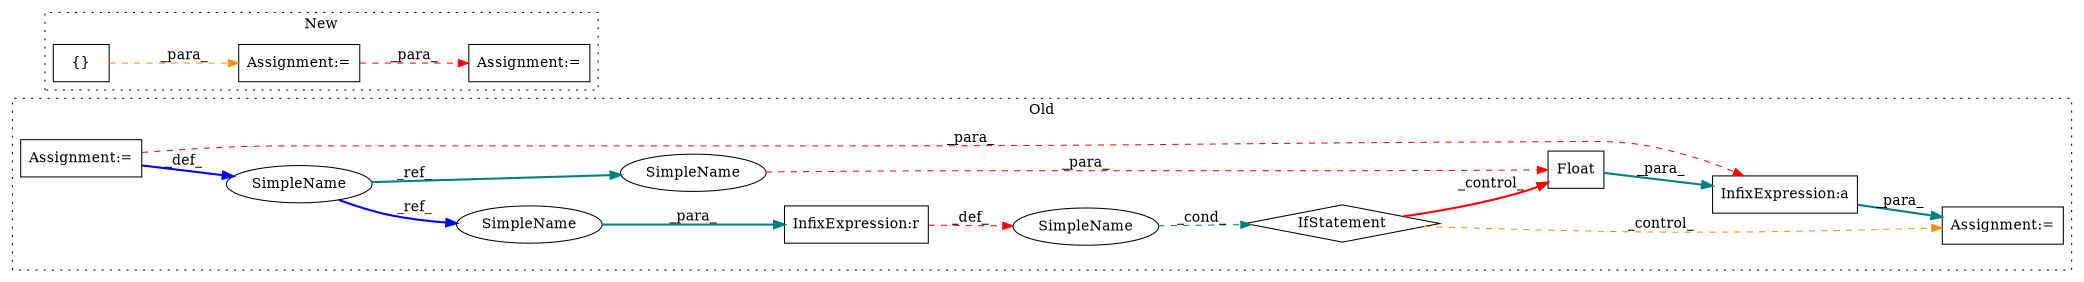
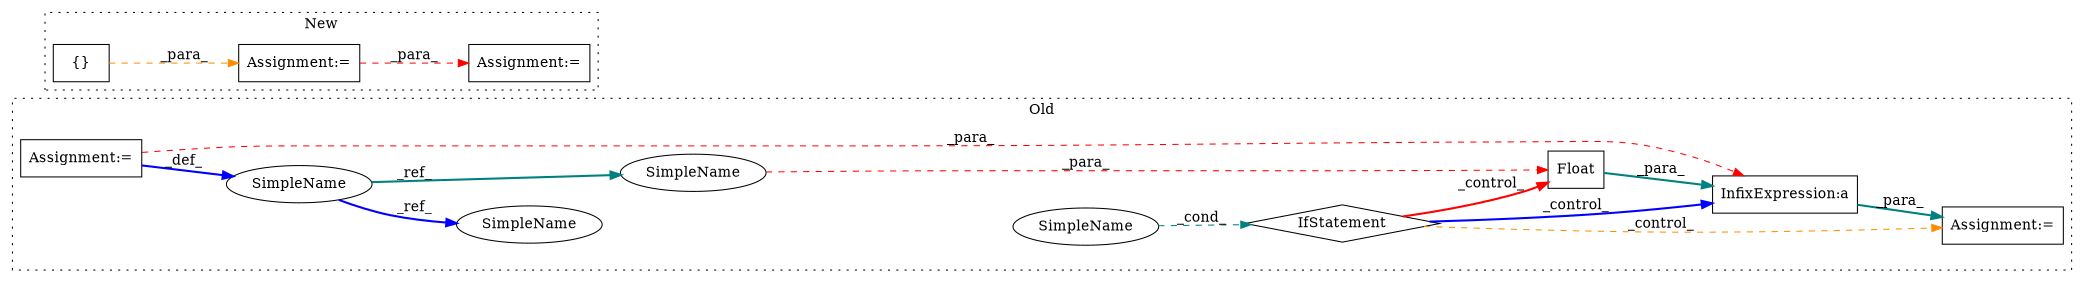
none -> (1566, 216)
(856, 225) -> none
